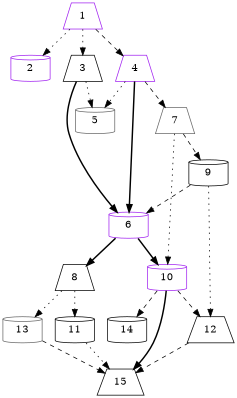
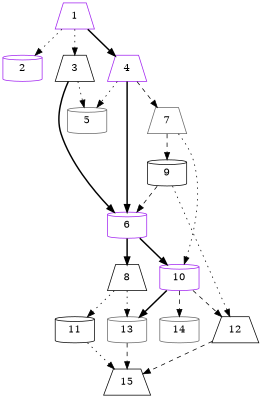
(107, 40) -> (99, 40)
(159, 329) -> (156, 301)
(127, 330) -> (179, 330)
